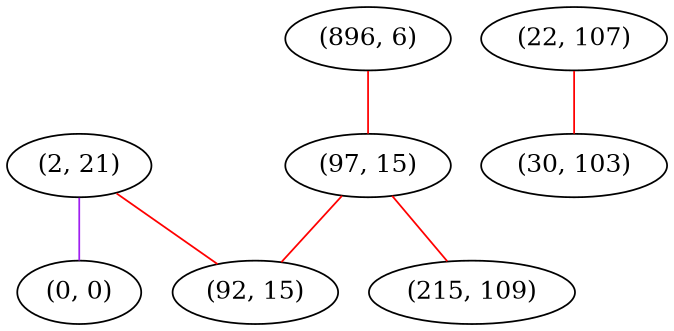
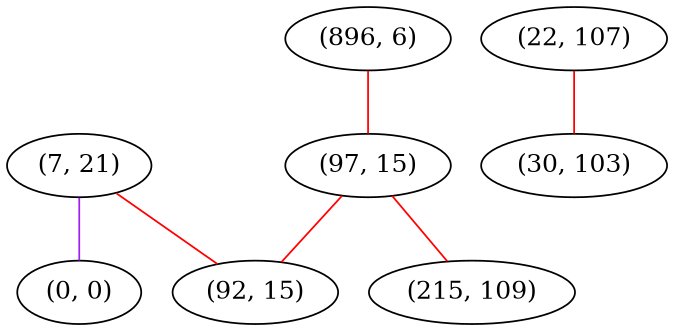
(79, 166) -> (79, 166)
